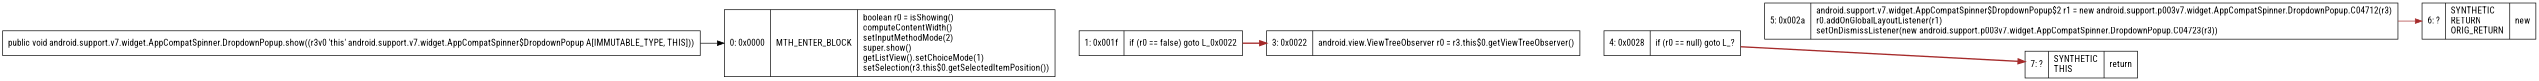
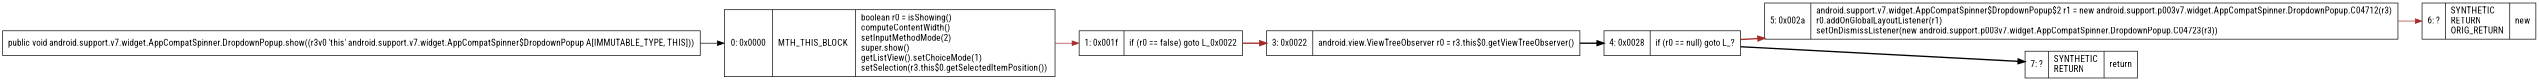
none -> (1749, 39)
(814, 43) -> (813, 43)
none -> (1064, 43)
none -> (1588, 43)
(1879, 54) -> (1879, 54)
(2063, 69) -> (2069, 69)
